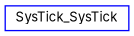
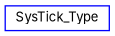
(67, 18) -> (57, 18)
